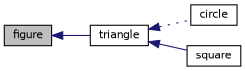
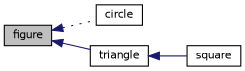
(175, 23) -> (79, 24)
